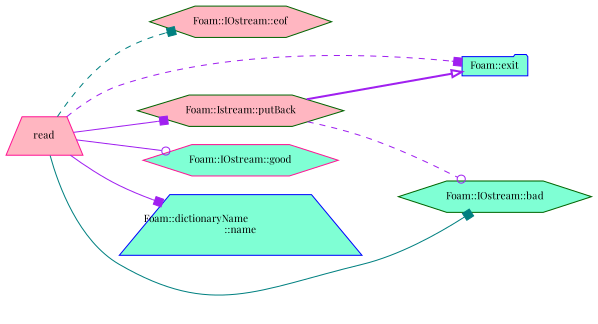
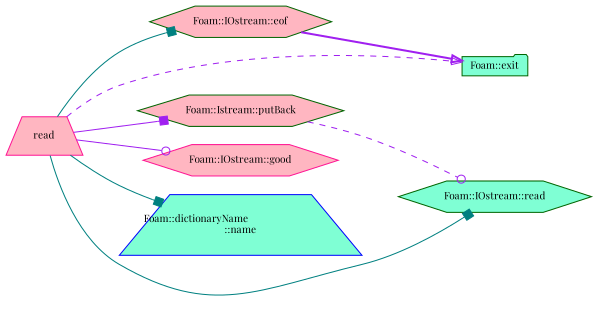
(253, 59) -> (253, 59)
(103, 64) -> (103, 64)
(495, 66) -> (495, 66)
(379, 86) -> (376, 46)
(241, 160) -> (241, 160)
(110, 181) -> (110, 181)
(495, 197) -> (495, 197)
